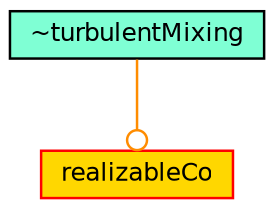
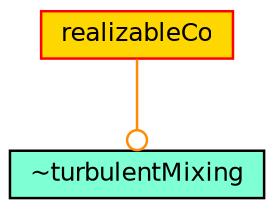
(137, 95) -> (137, 95)
